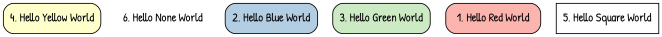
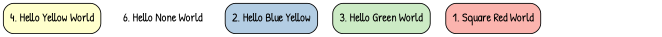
(271, 18) -> (271, 18)
(493, 18) -> (493, 18)
(608, 18) -> none
